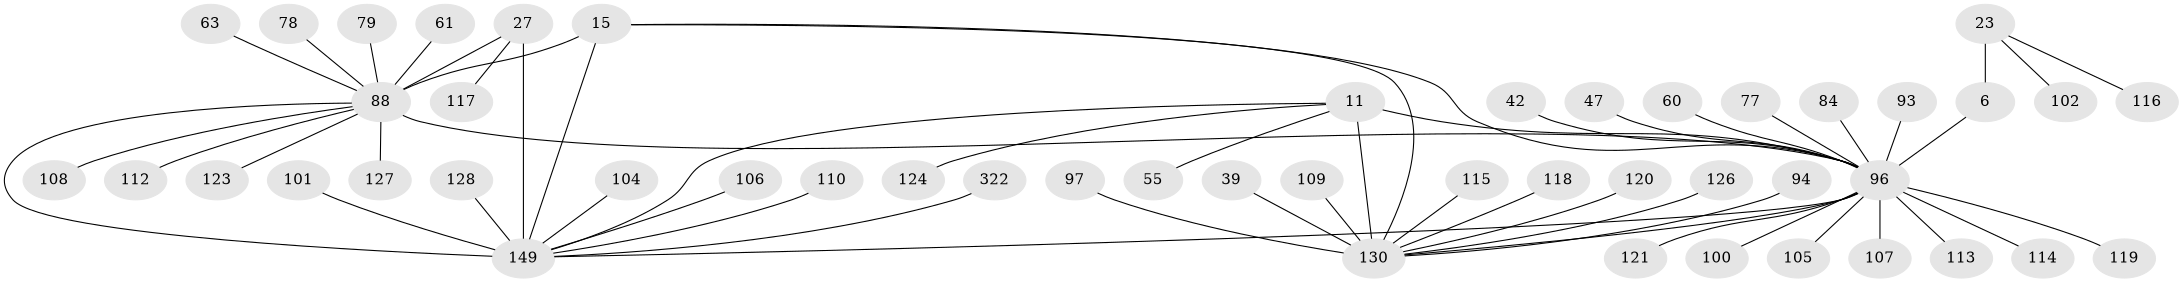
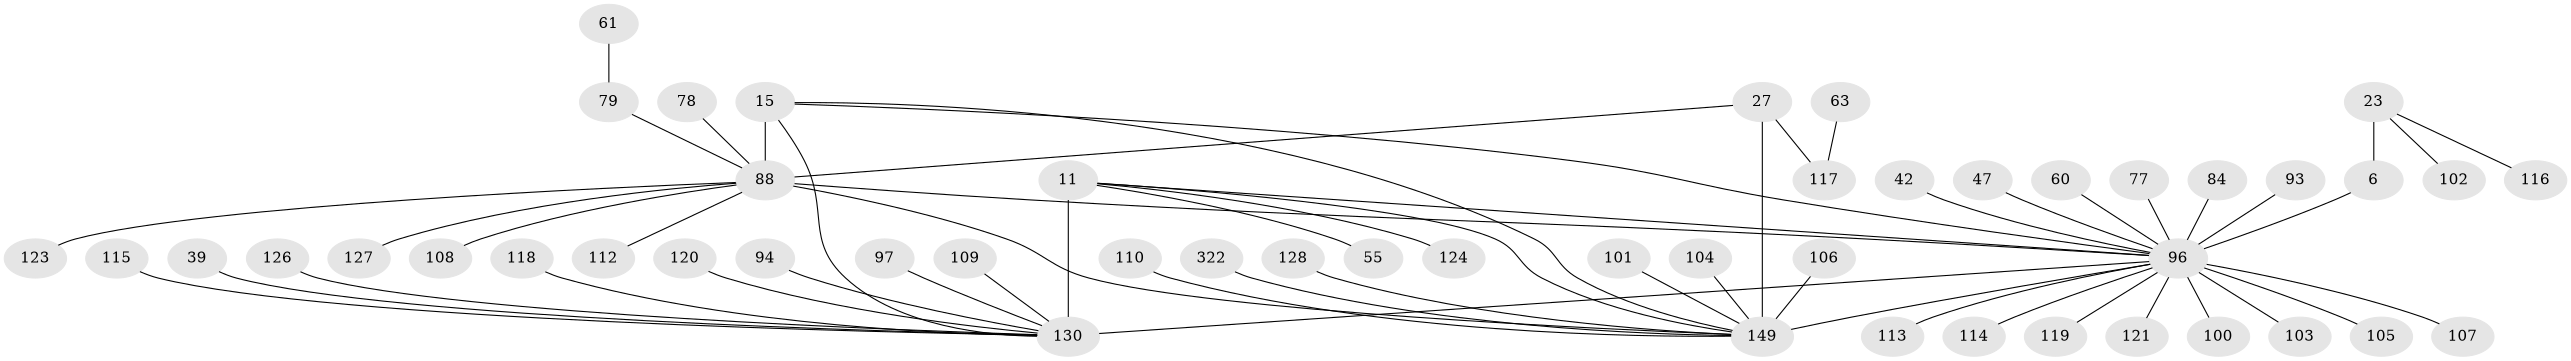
(413, 63) -> (609, 63)
(295, 64) -> (1832, 141)
none -> (2300, 337)
